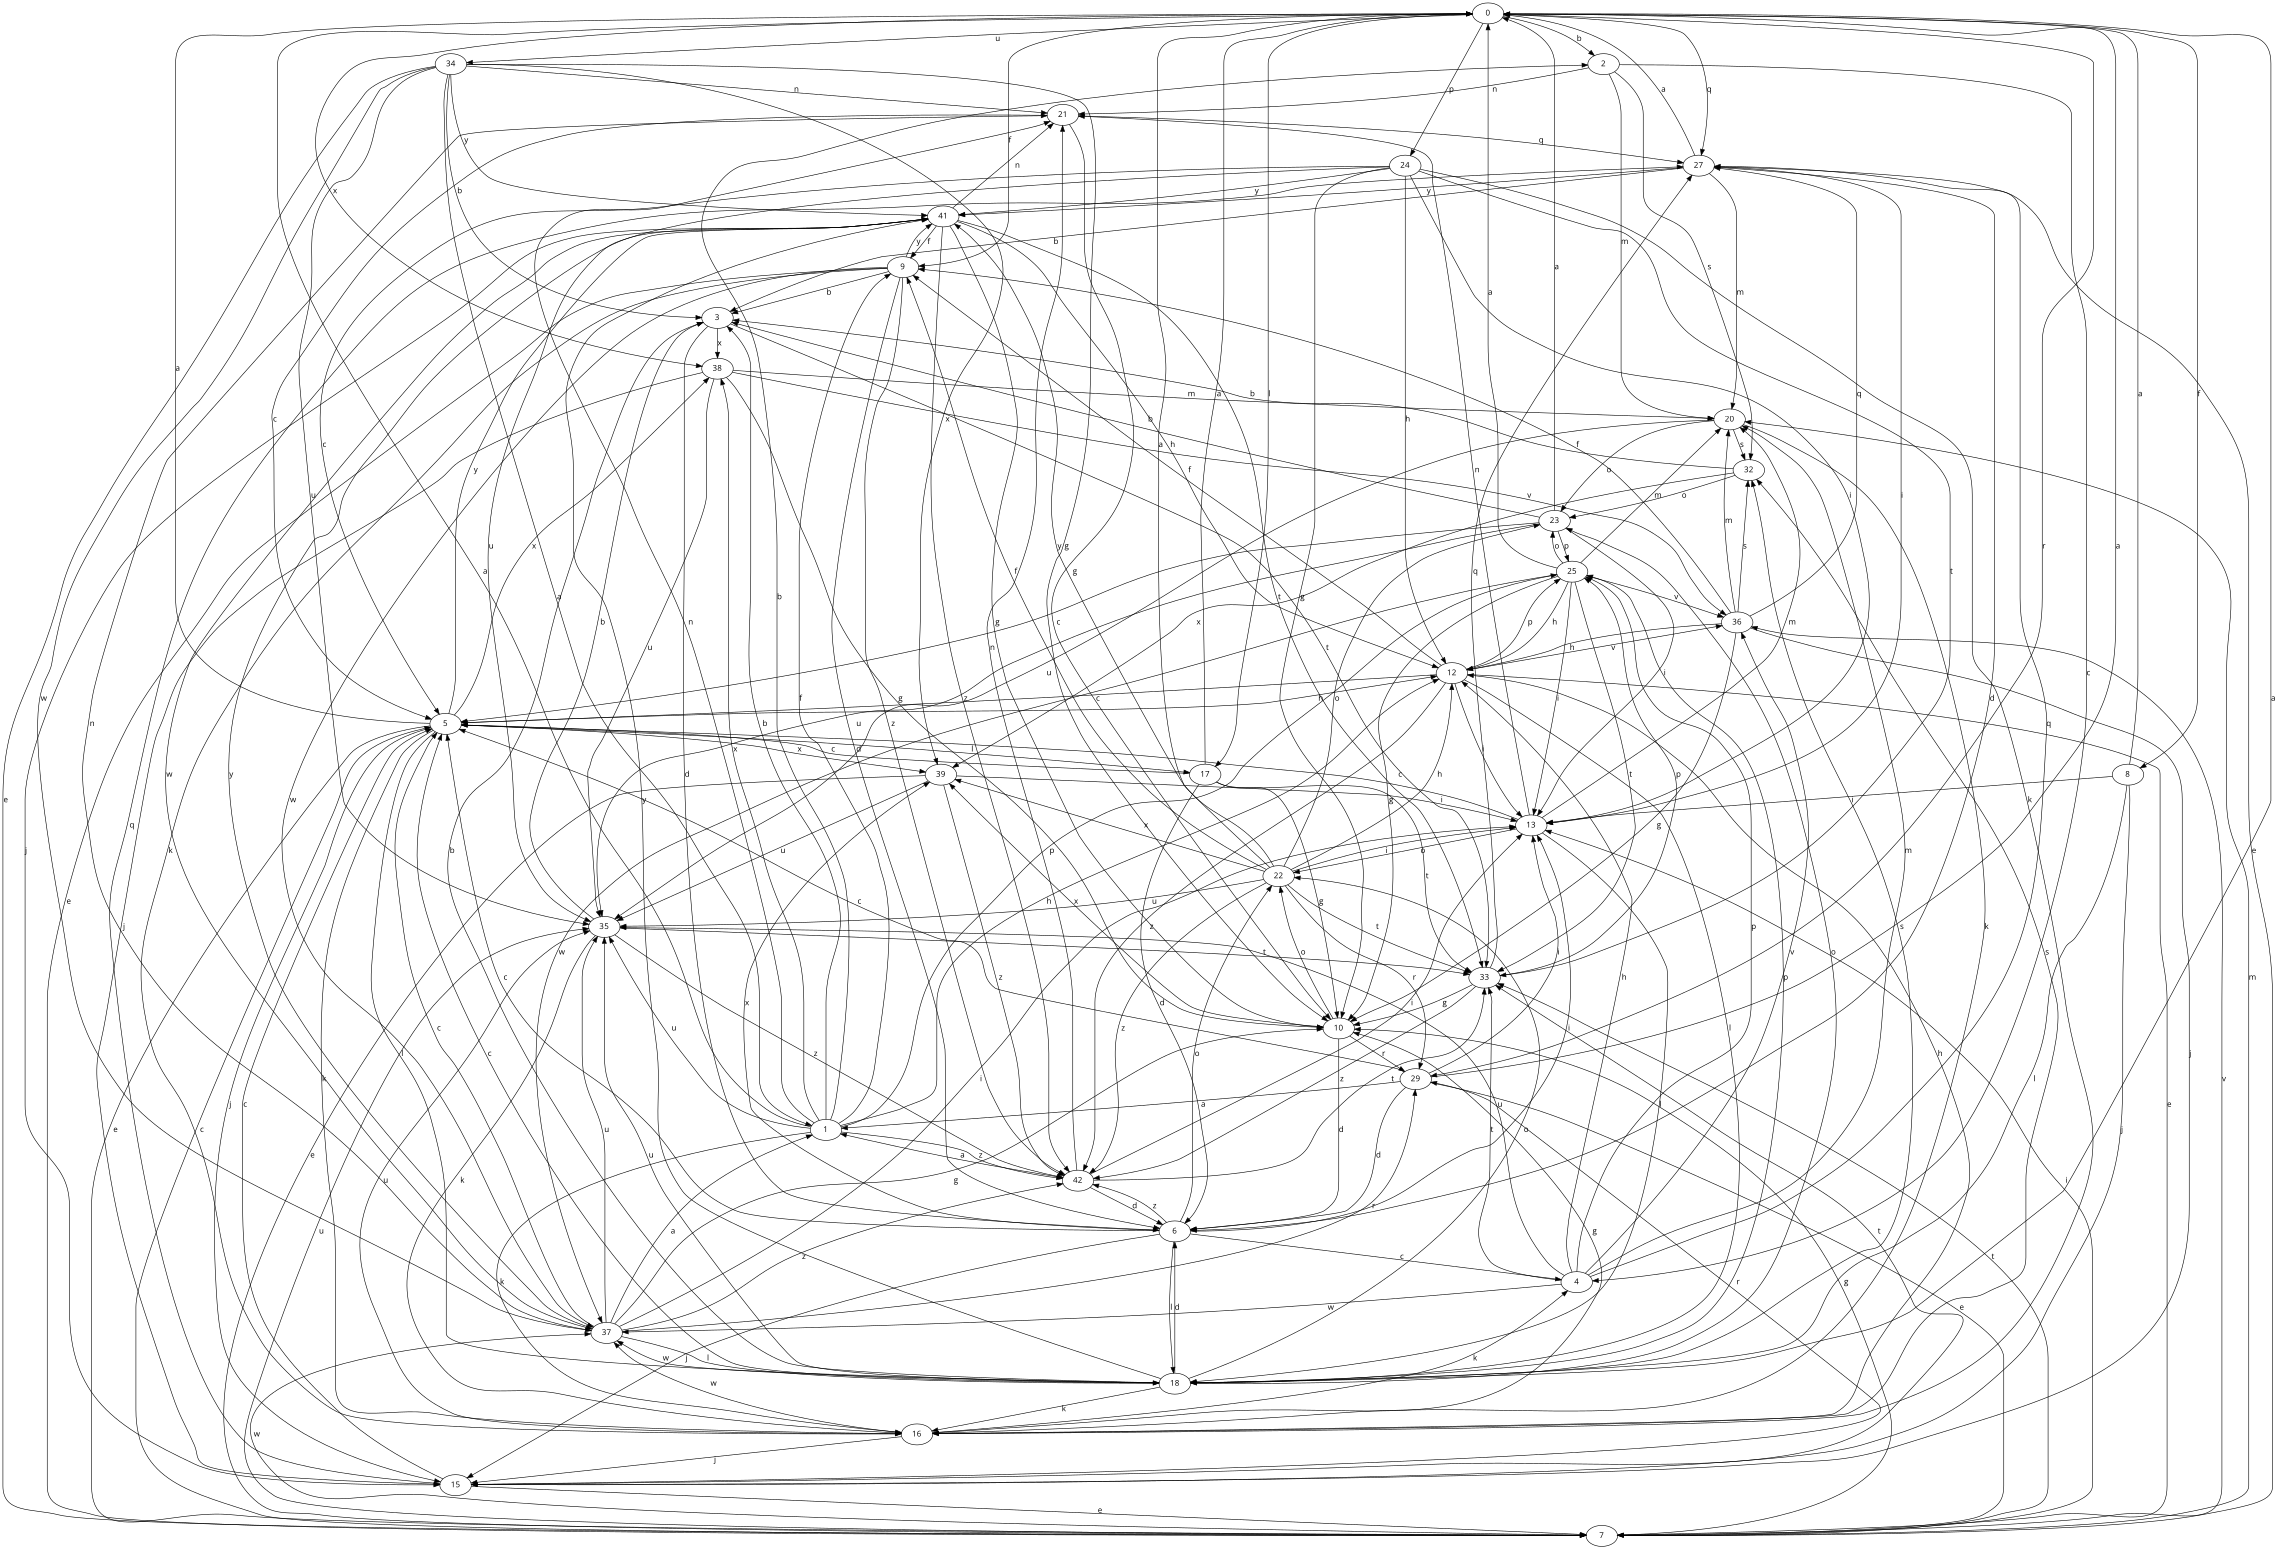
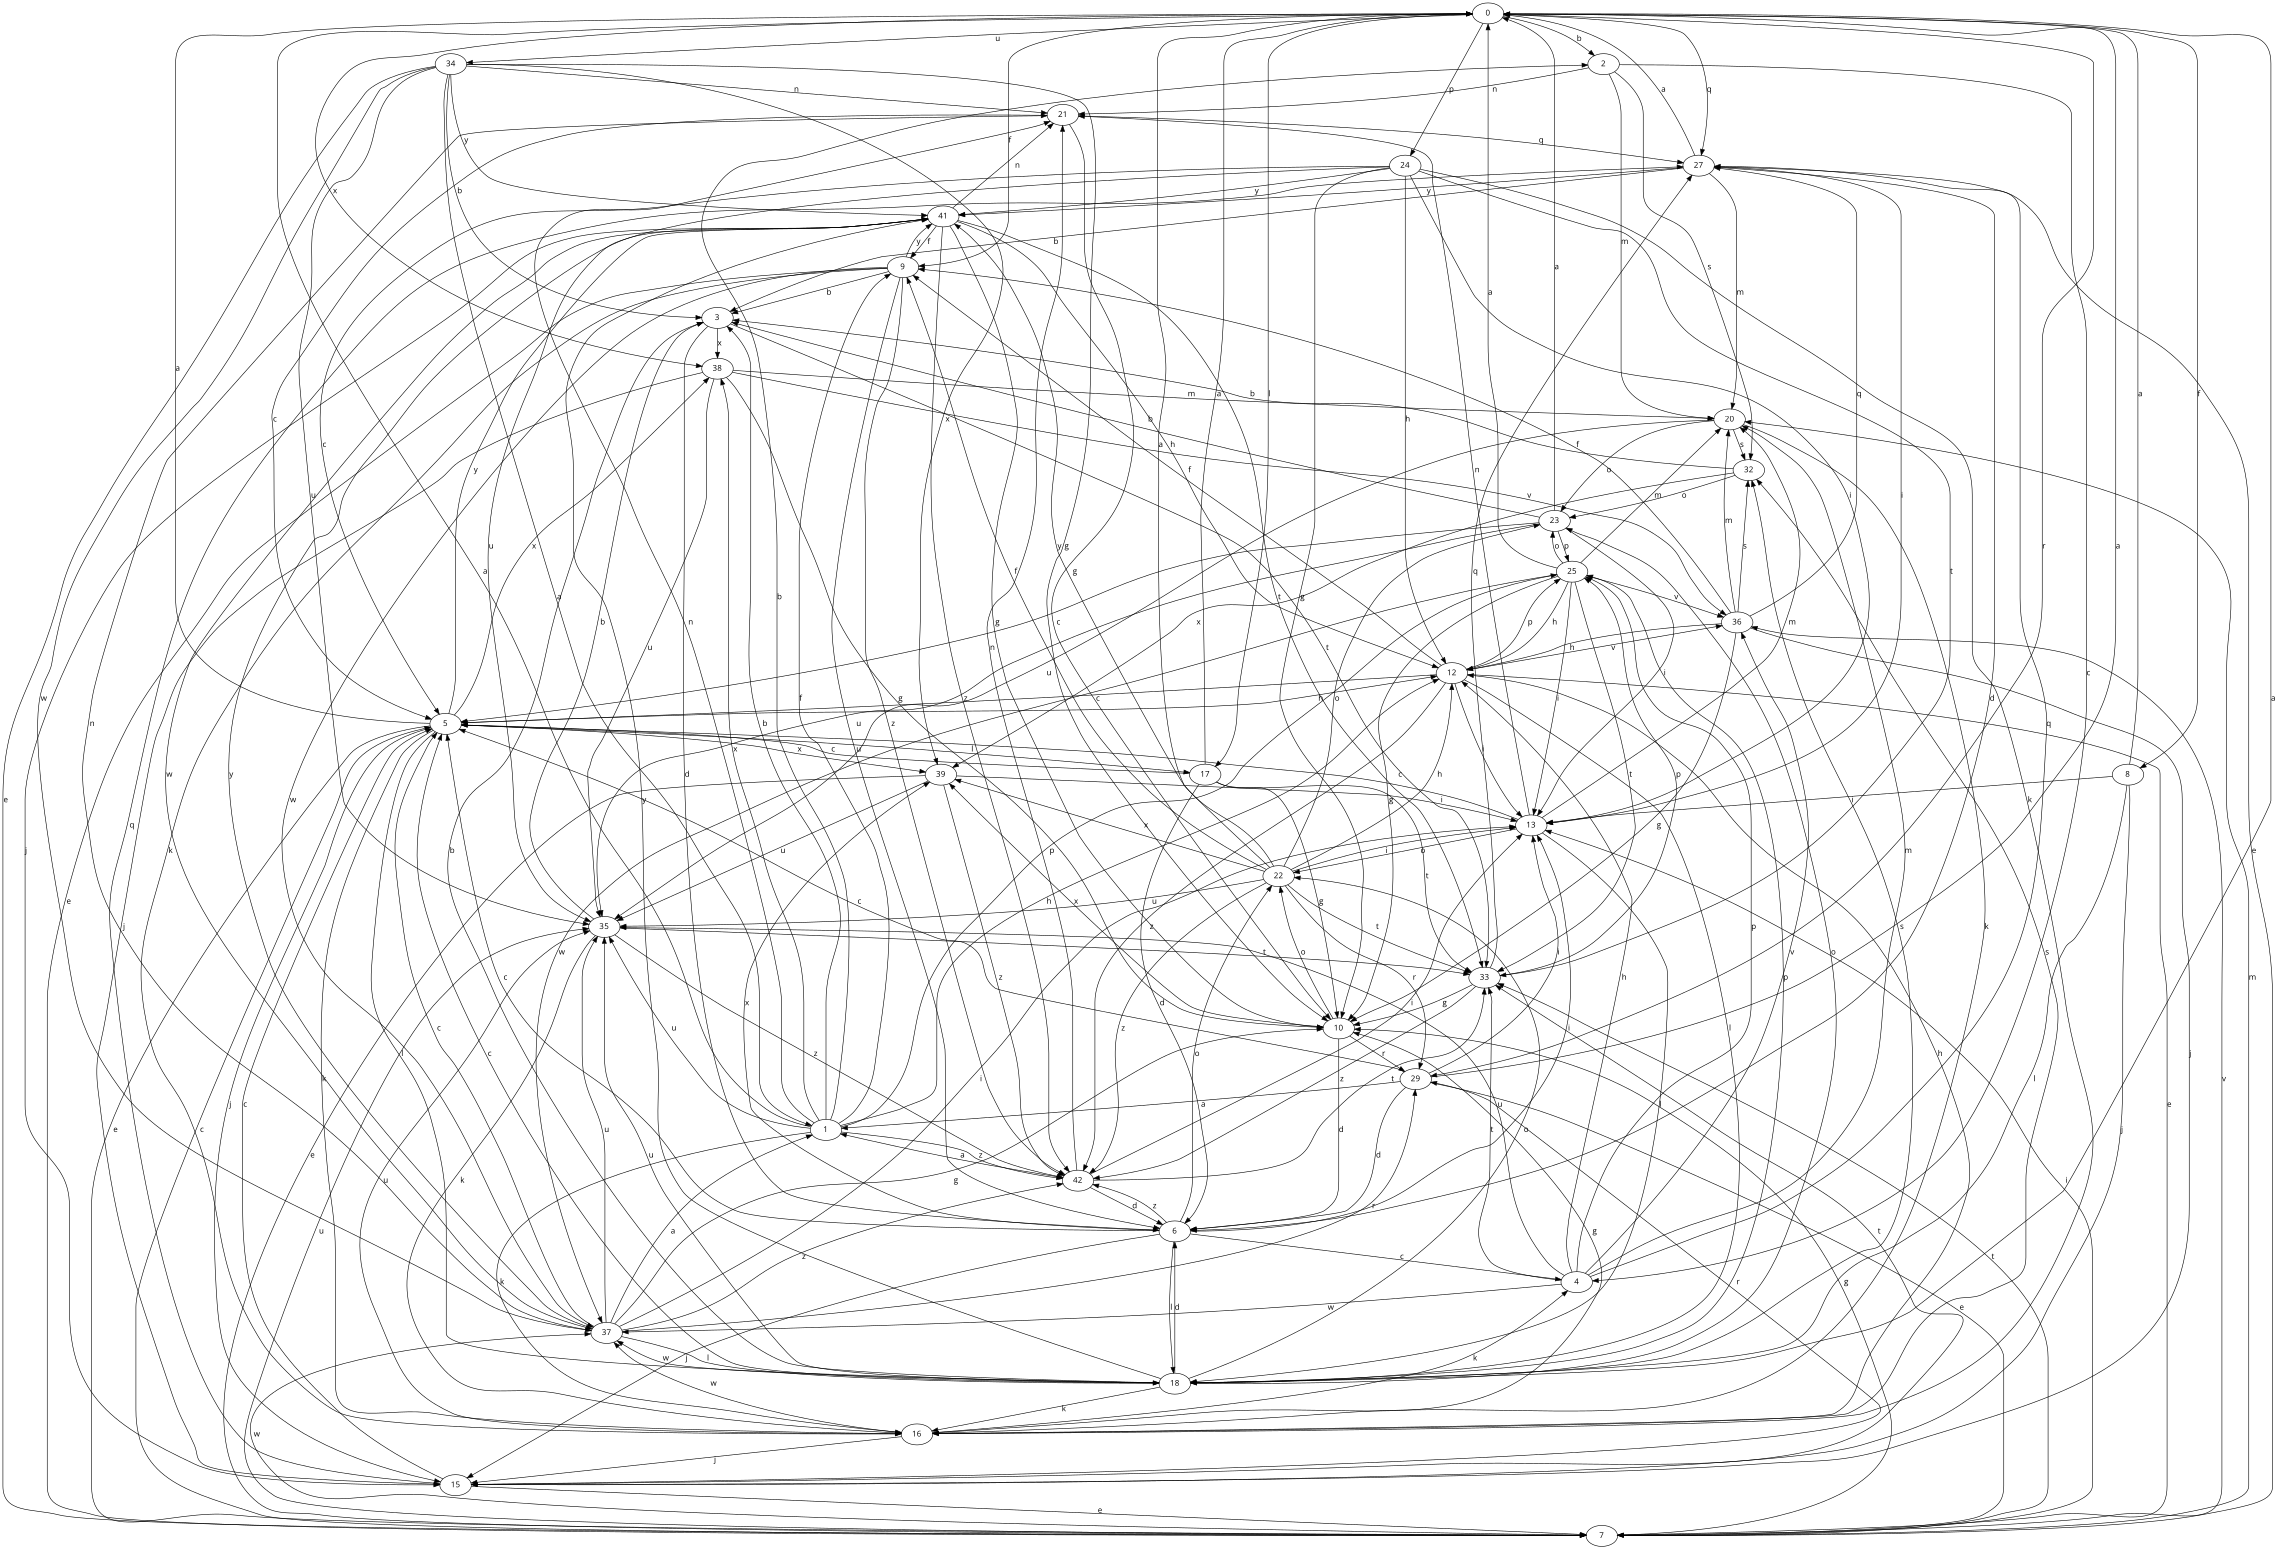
(859, 749) -> (859, 749)
